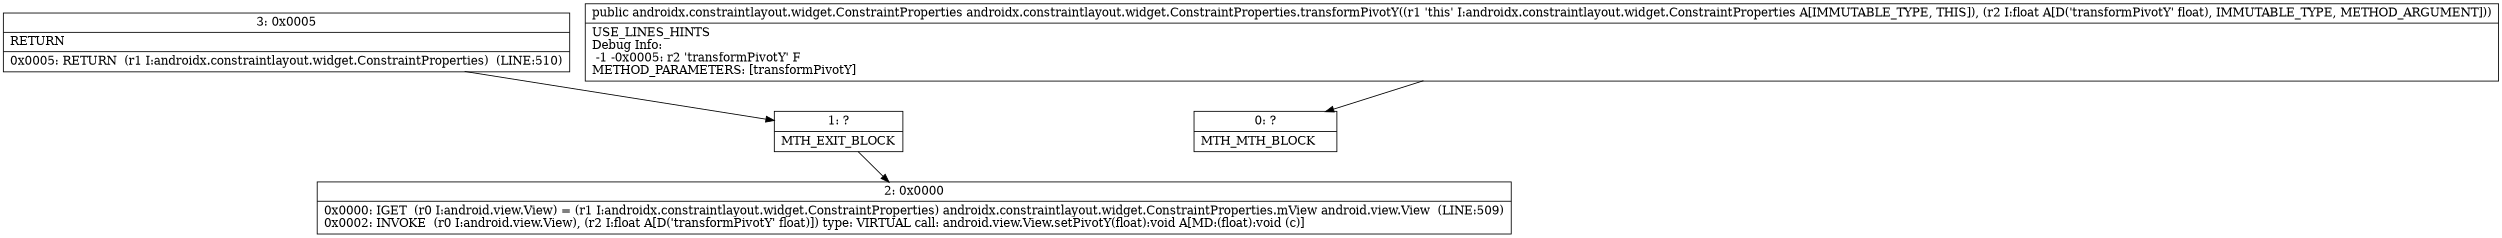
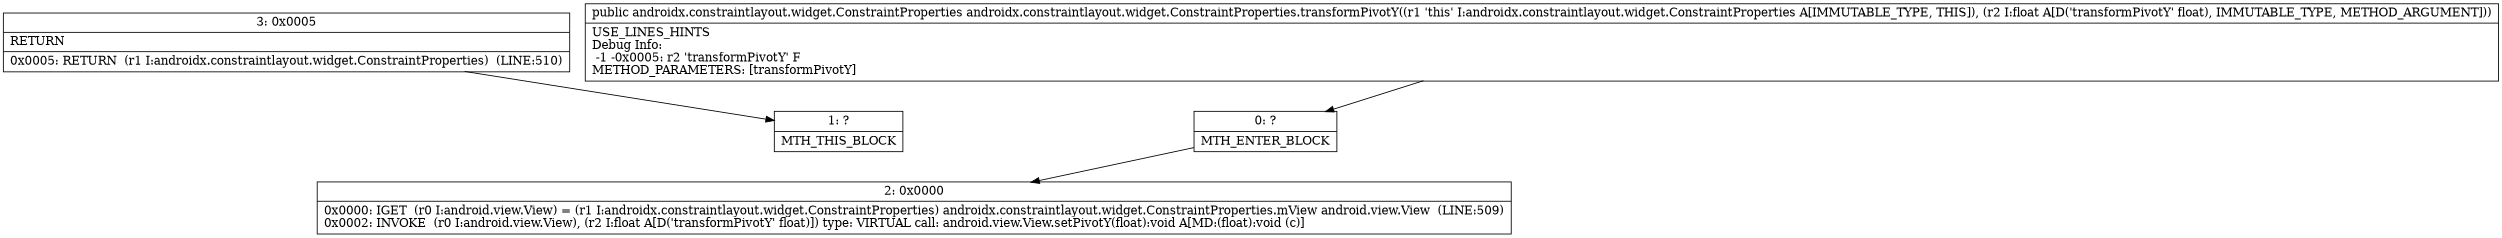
(838, 141) -> (839, 141)
(1258, 141) -> (1265, 141)
(871, 164) -> (1117, 164)
